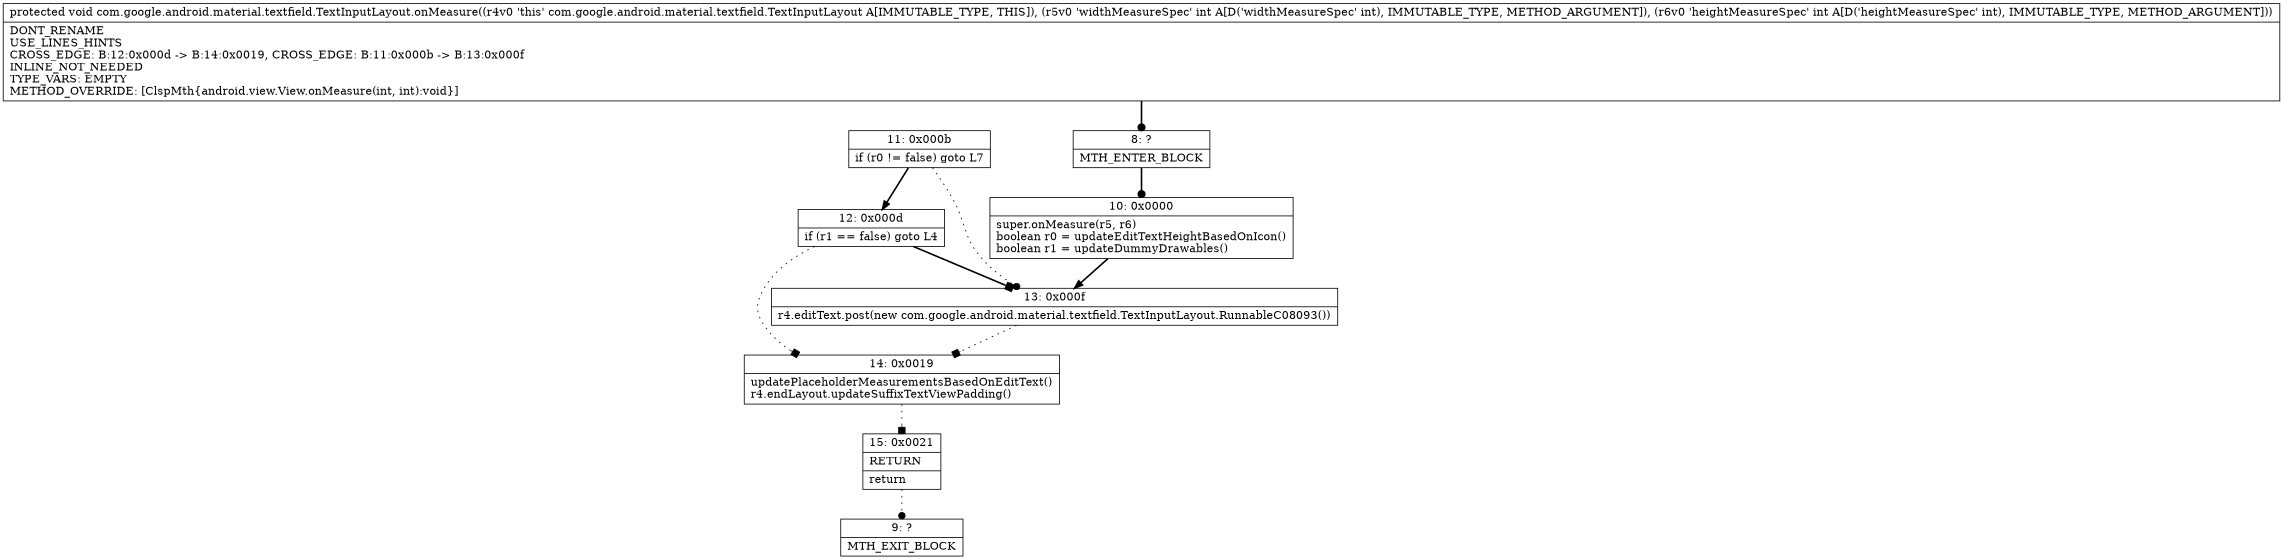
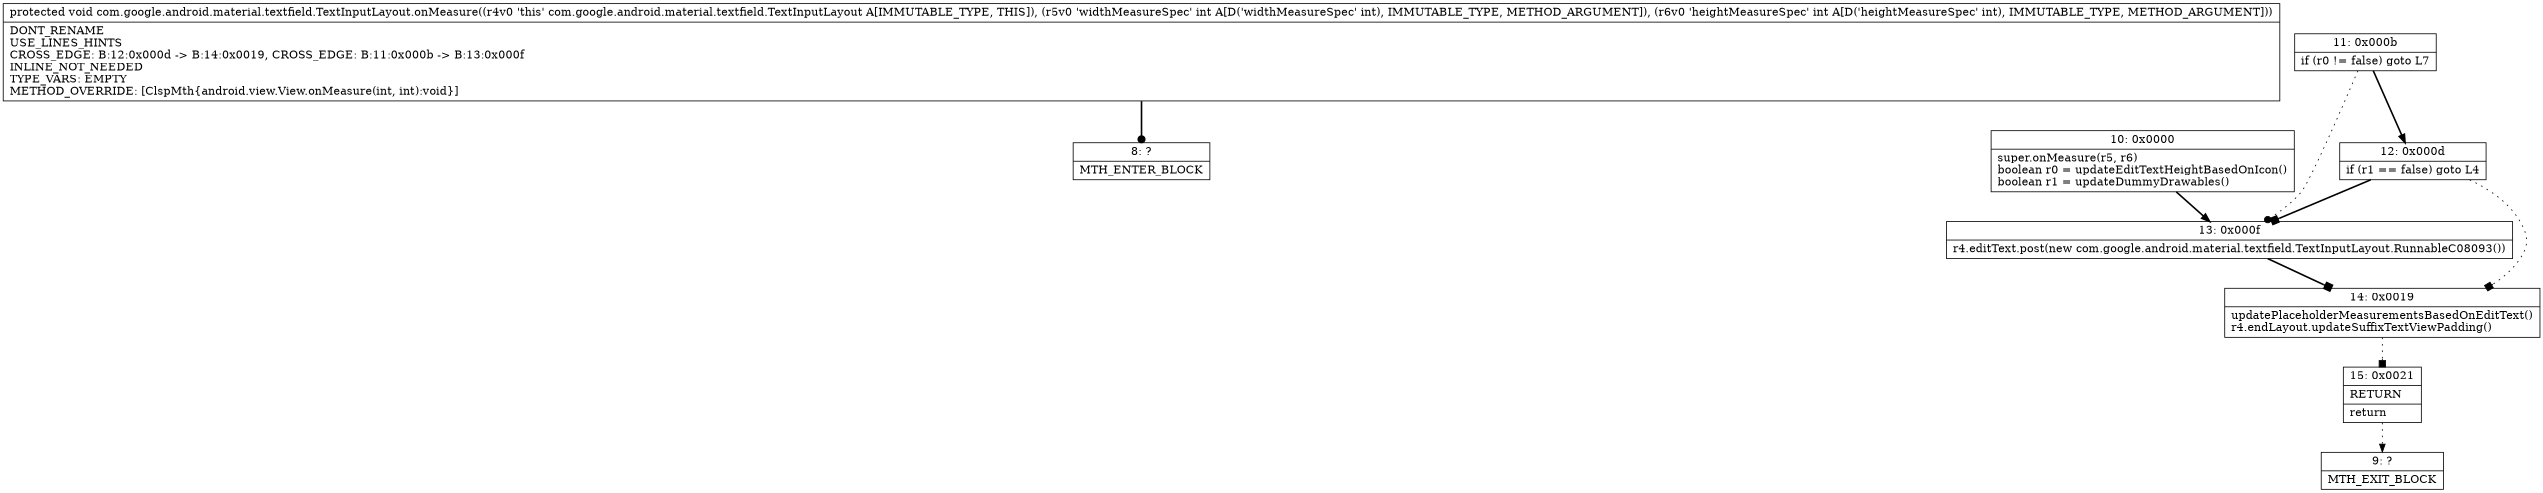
(1142, 179) -> none
(988, 338) -> (2296, 272)
(902, 501) -> (2382, 433)
